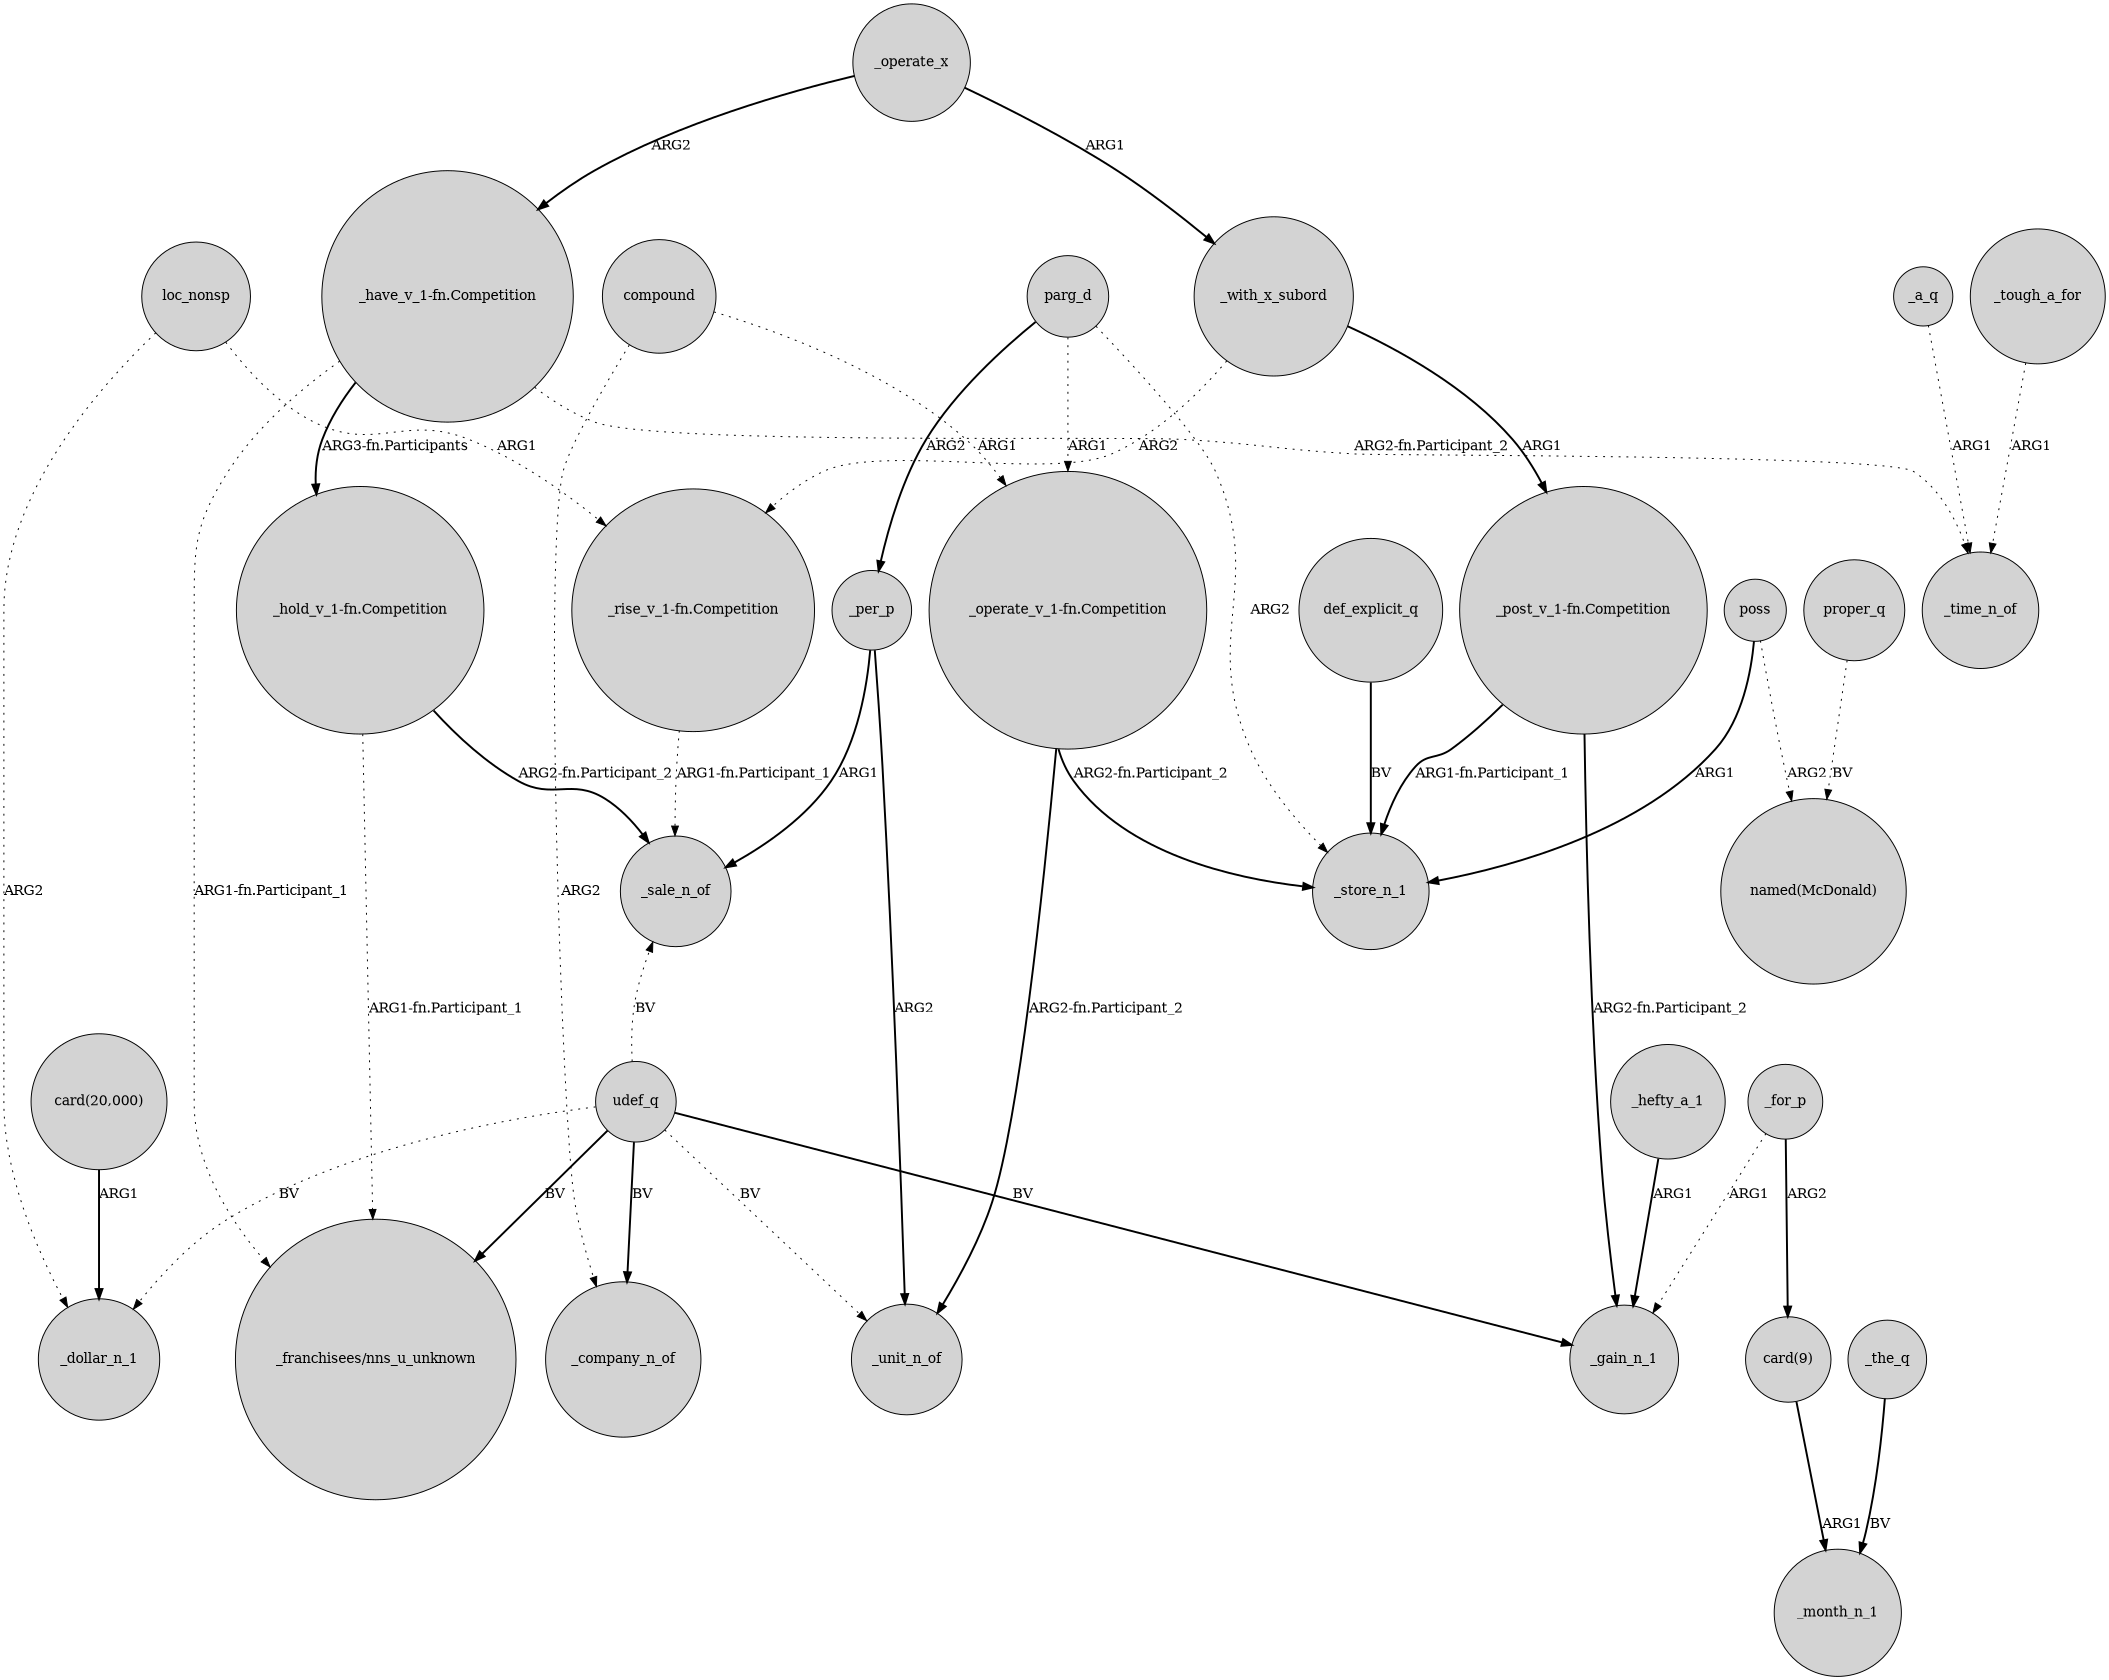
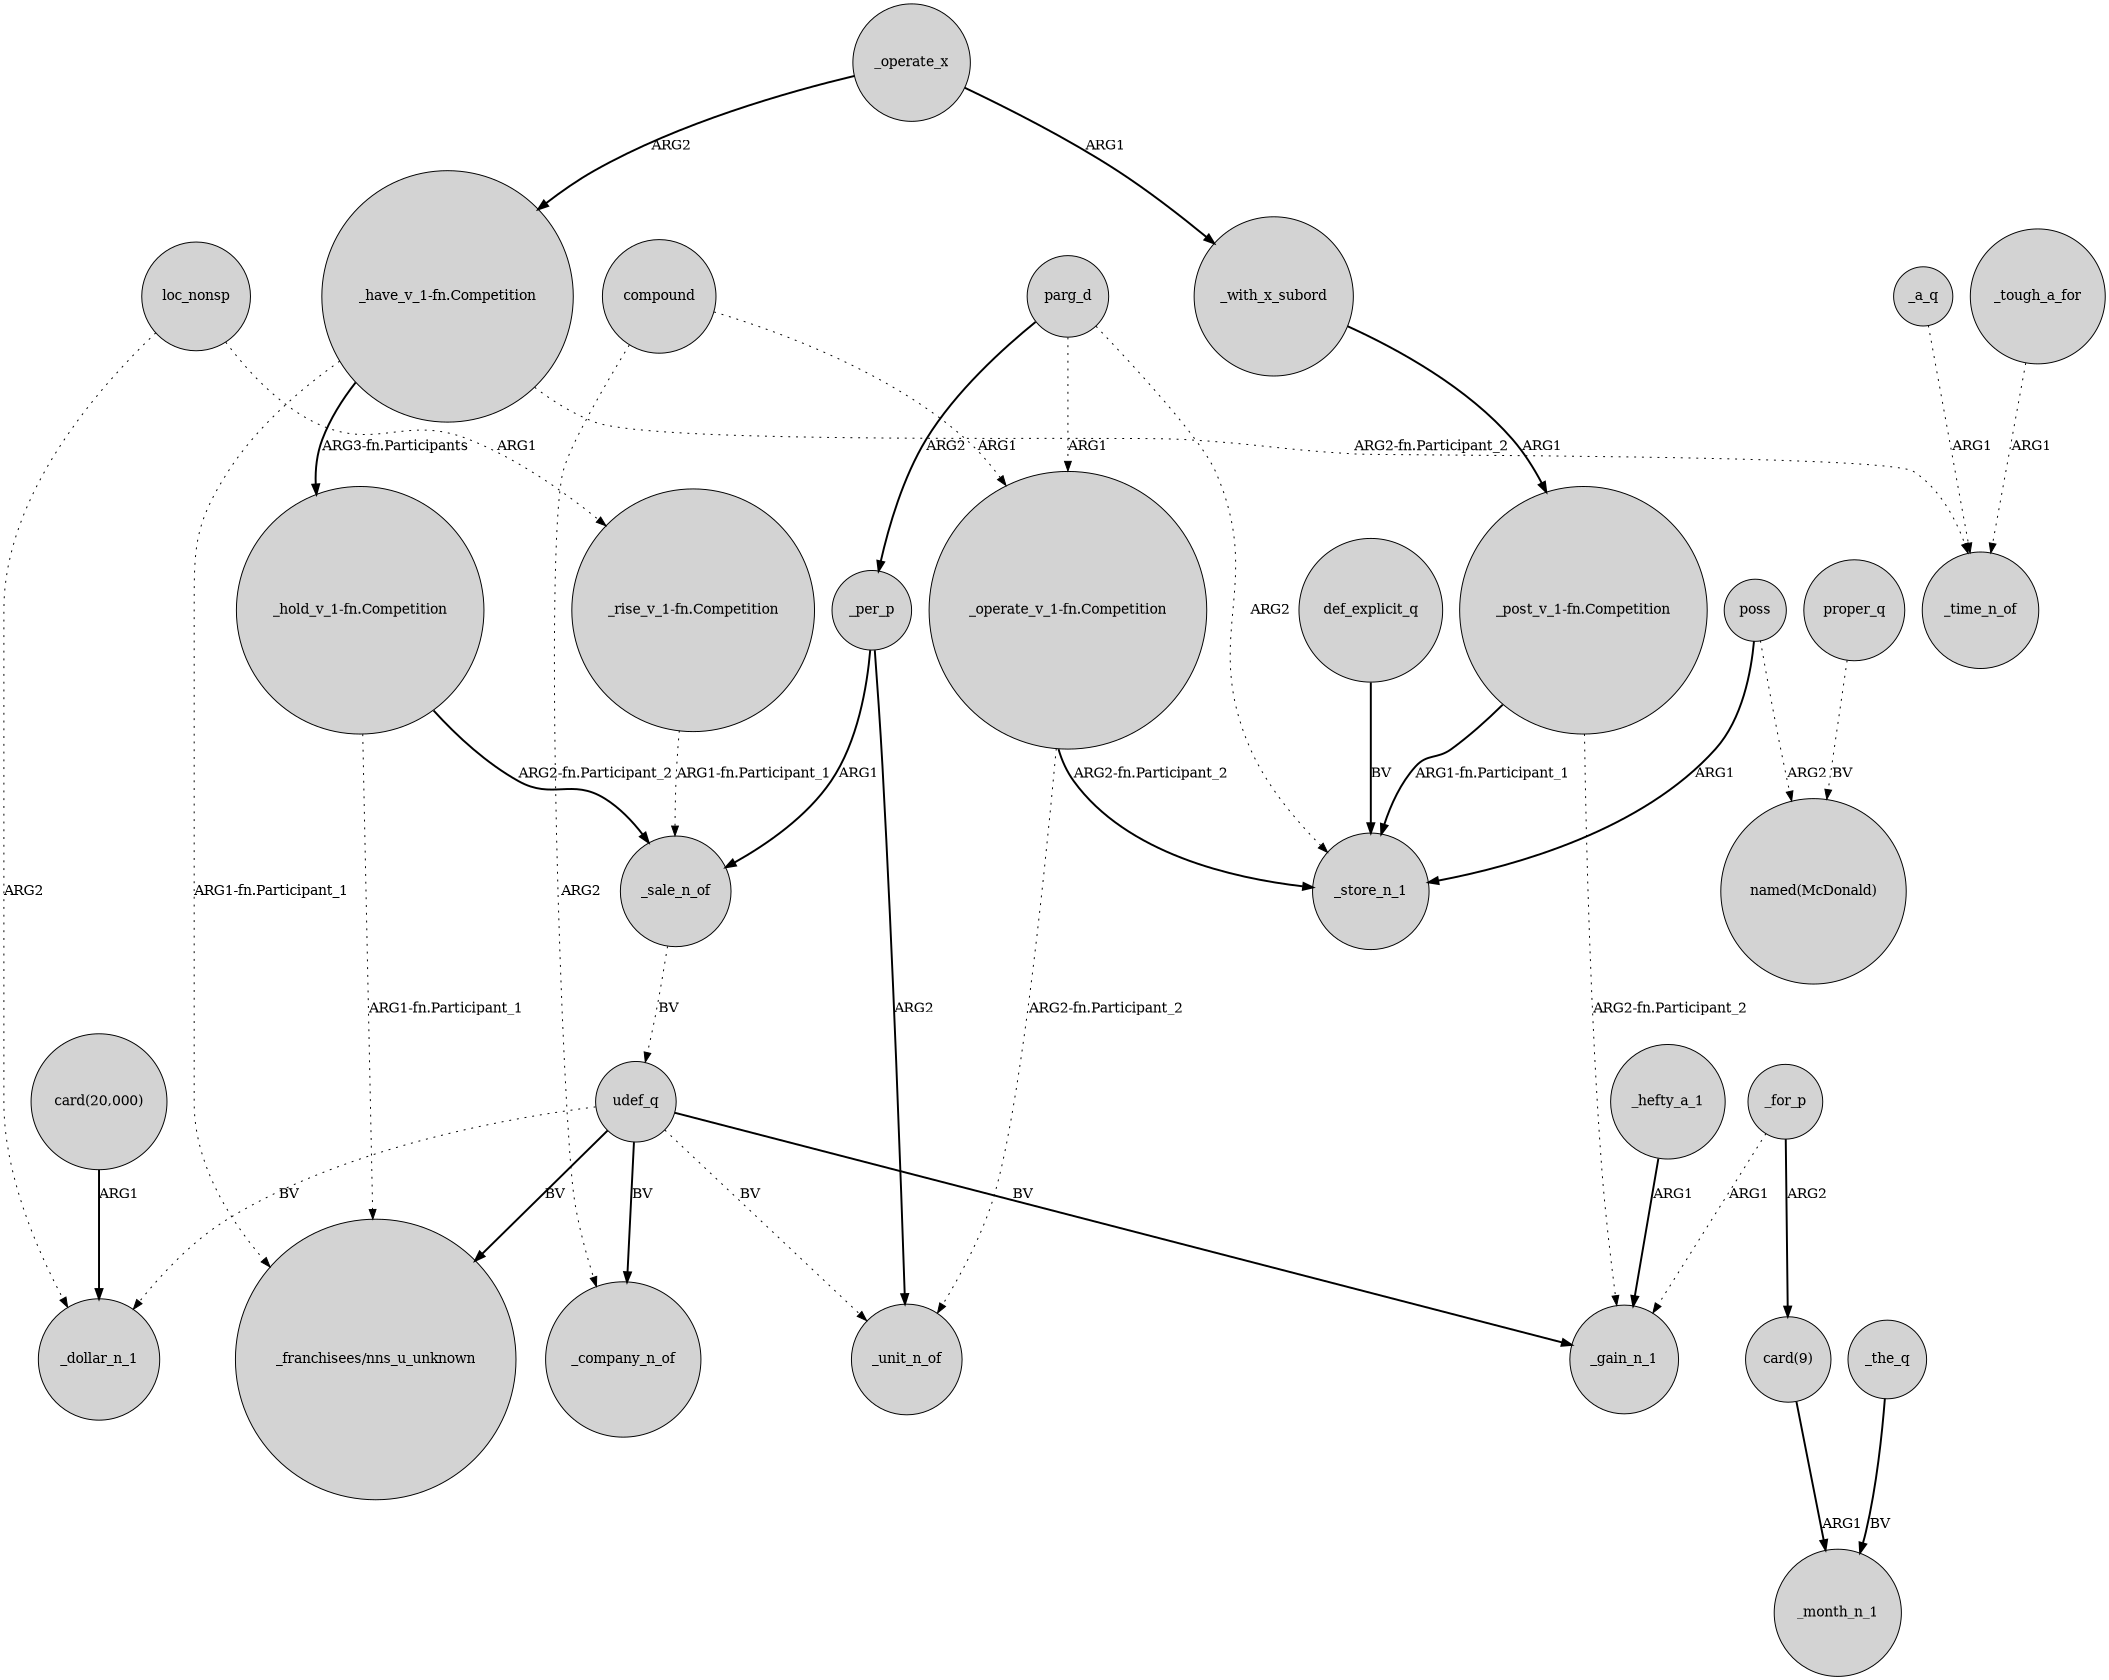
(1011, 464) -> none
(634, 1005) -> (658, 1000)
(1593, 1015) -> (1593, 1015)
(1024, 1033) -> (1024, 1033)
